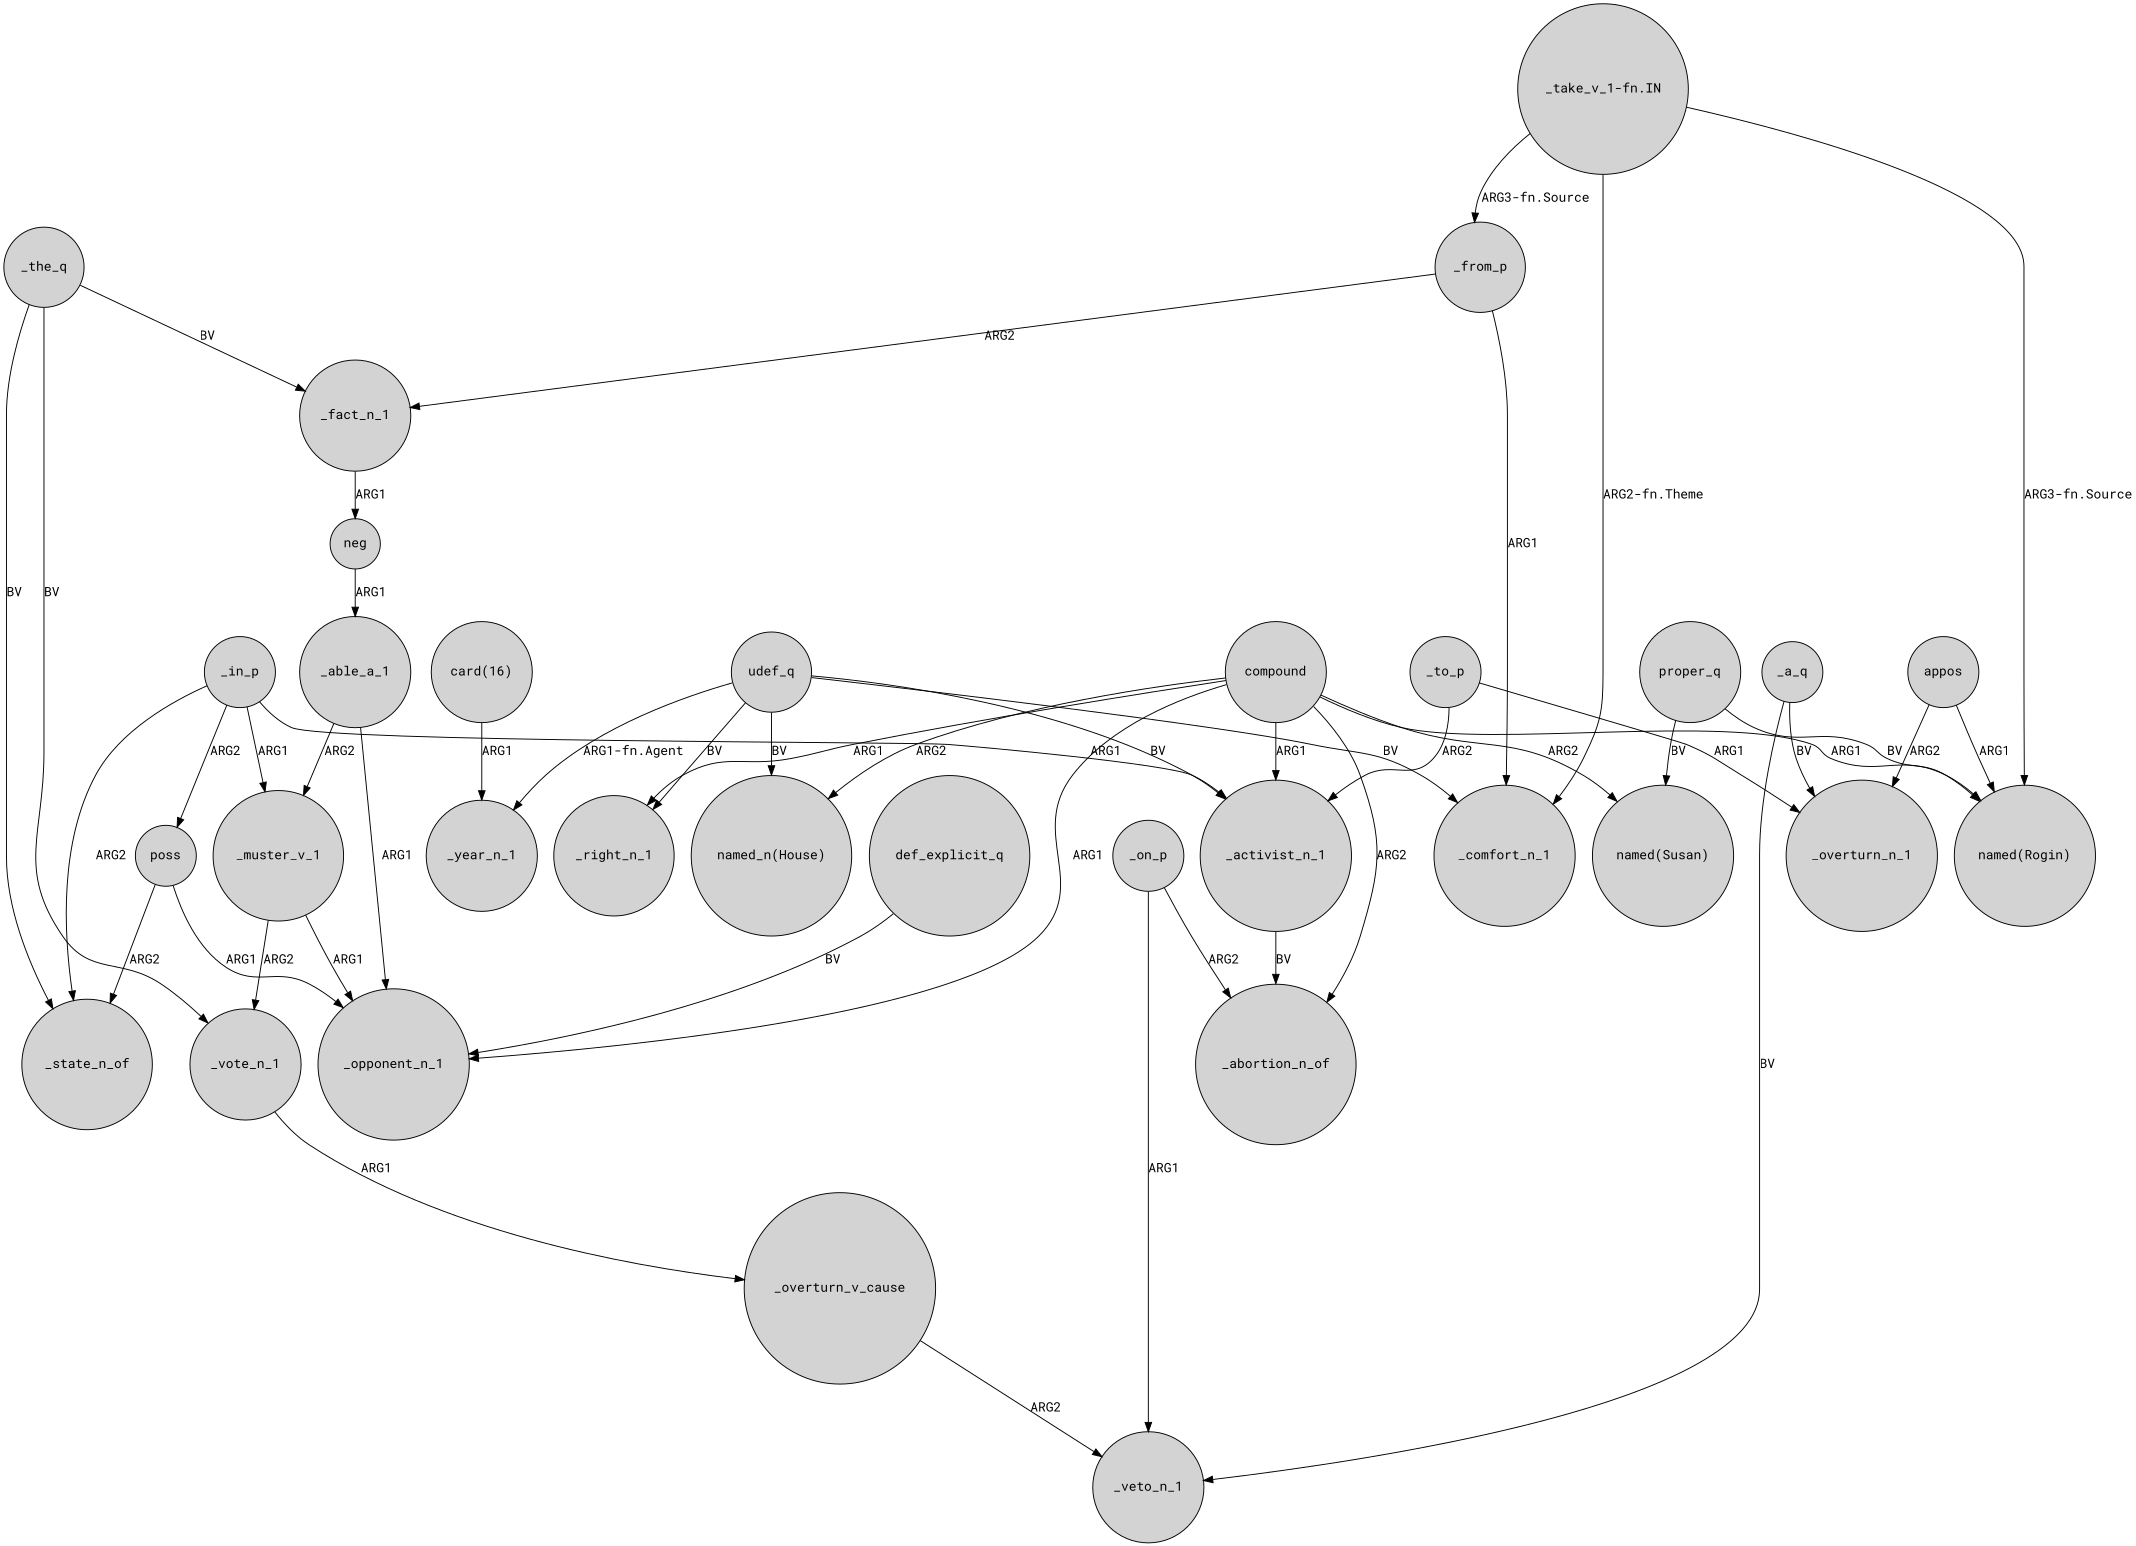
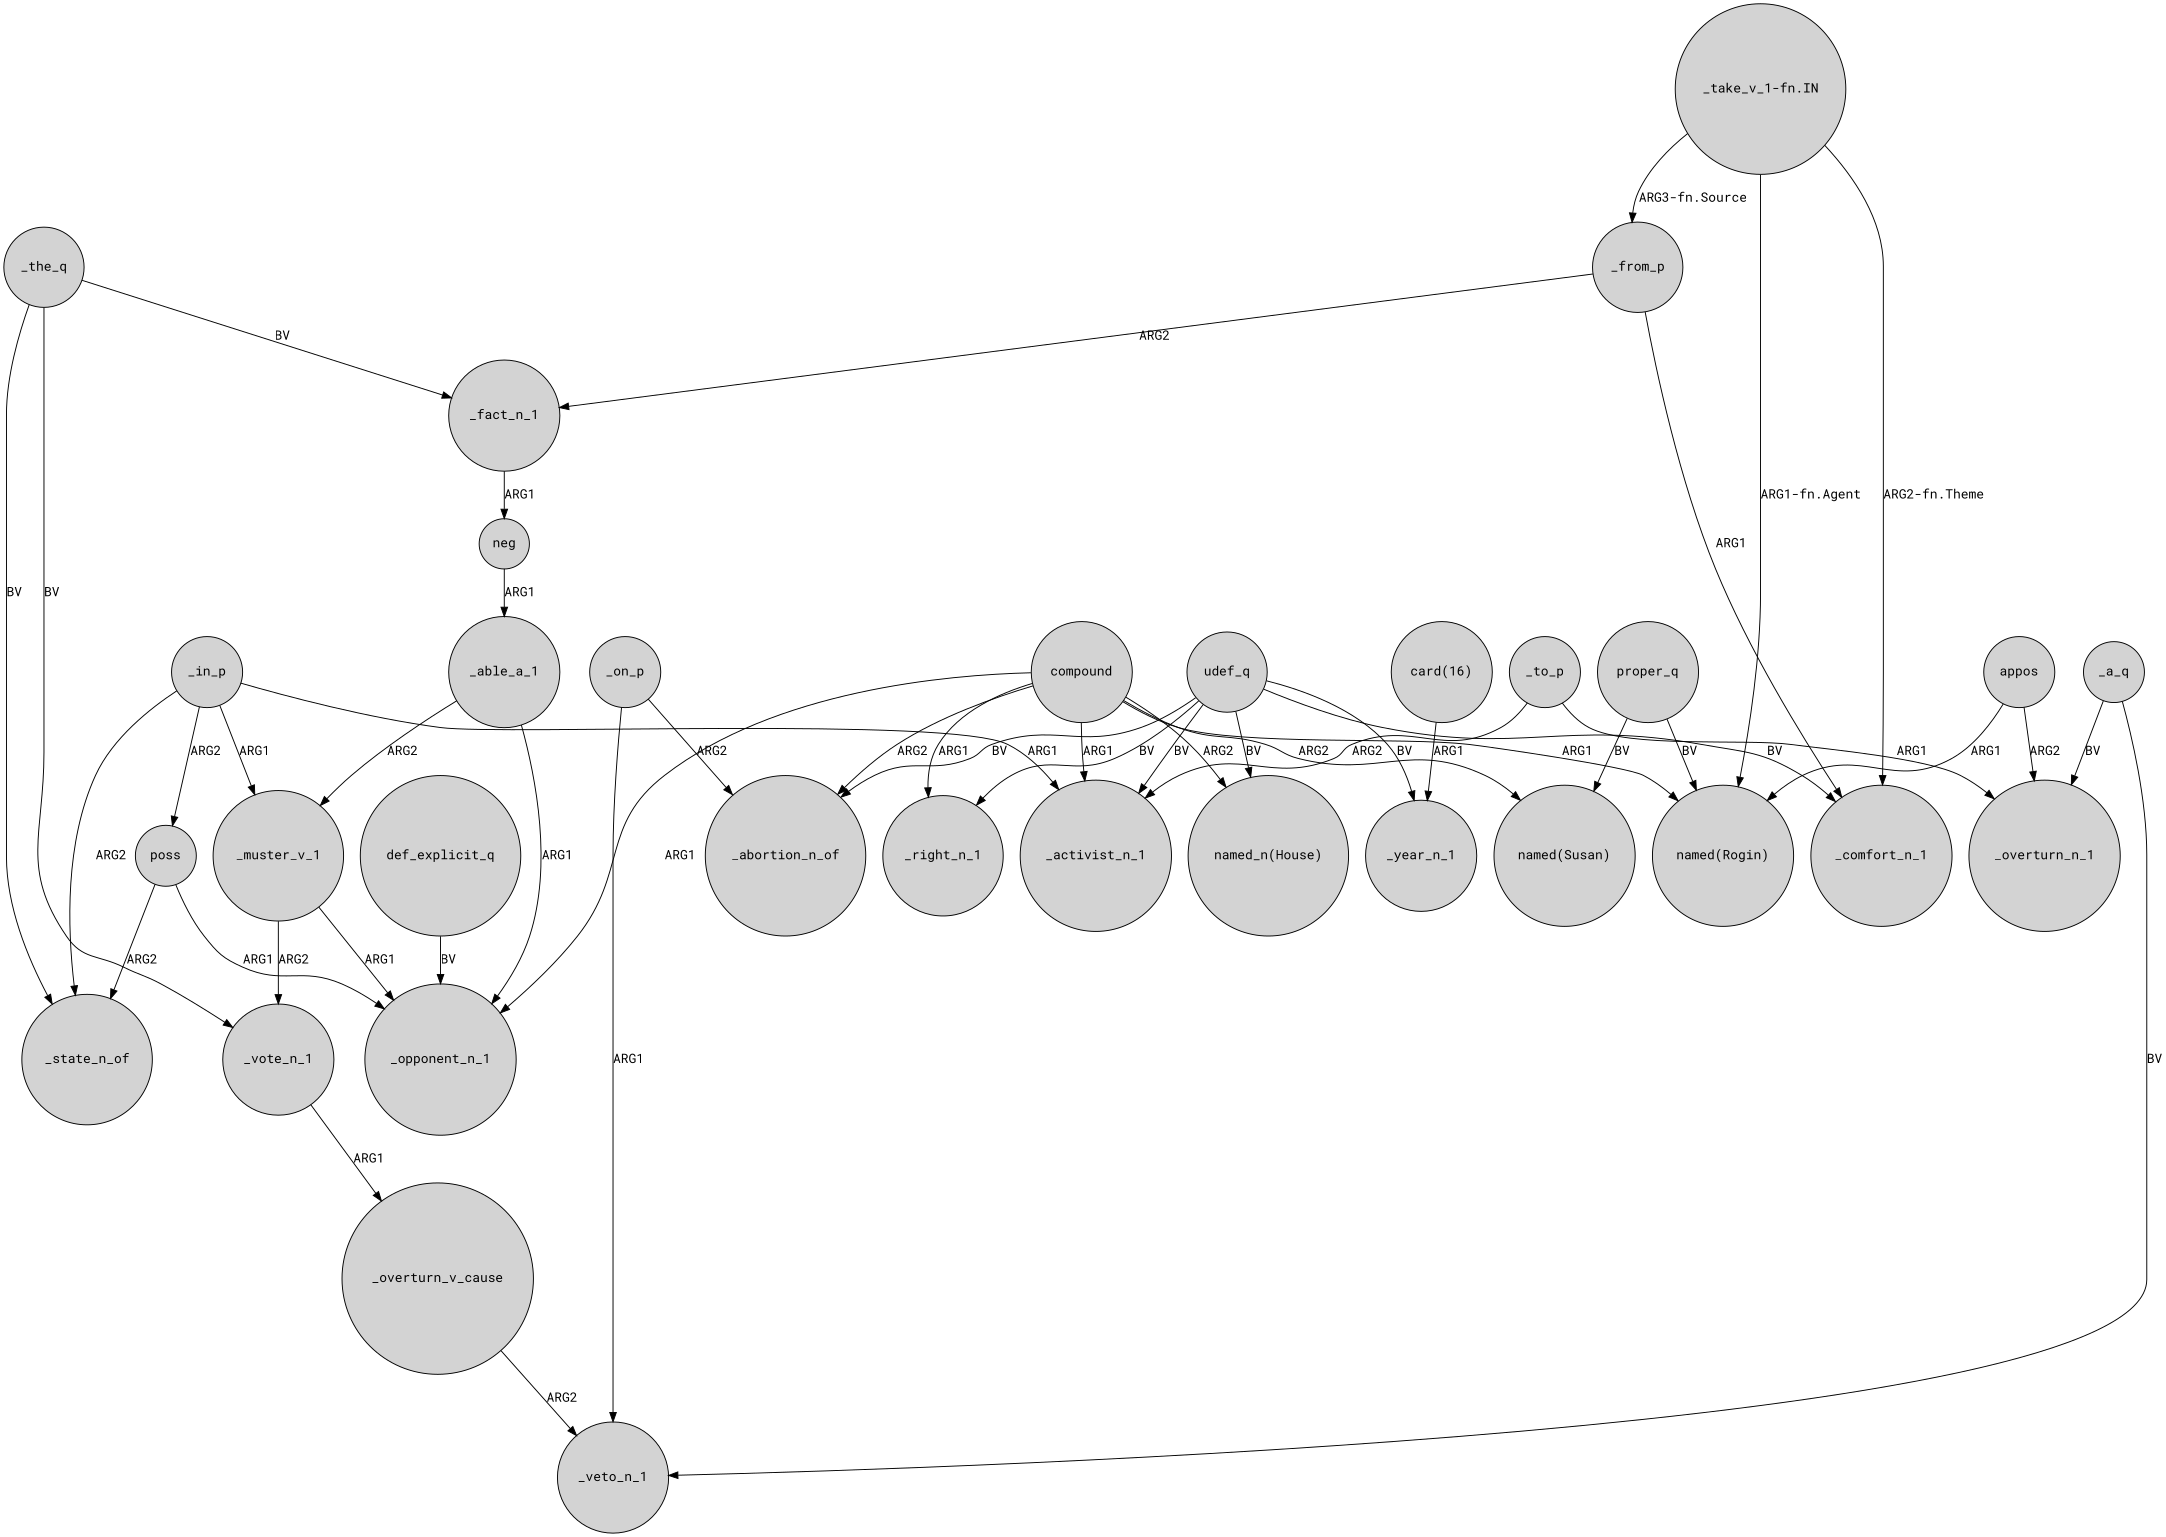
(2078, 495) -> (1811, 495)
(634, 751) -> (1405, 751)
(1276, 953) -> (1020, 737)
